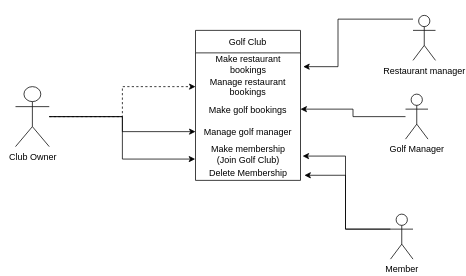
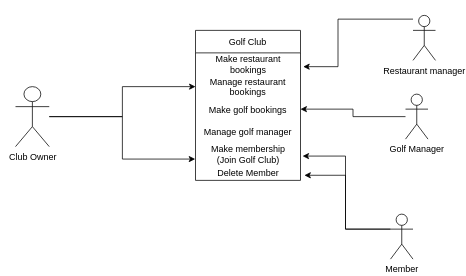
(142, 87) -> (142, 87)
(157, 132) -> none
(248, 173) -> (248, 173)
